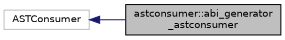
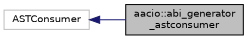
(203, 20) -> (185, 20)
